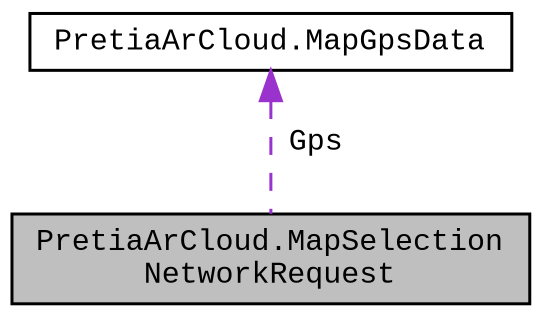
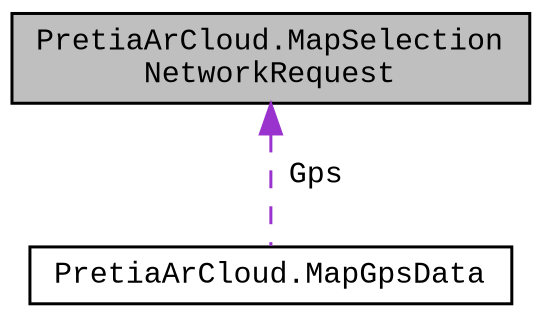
(271, 157) -> (271, 190)
